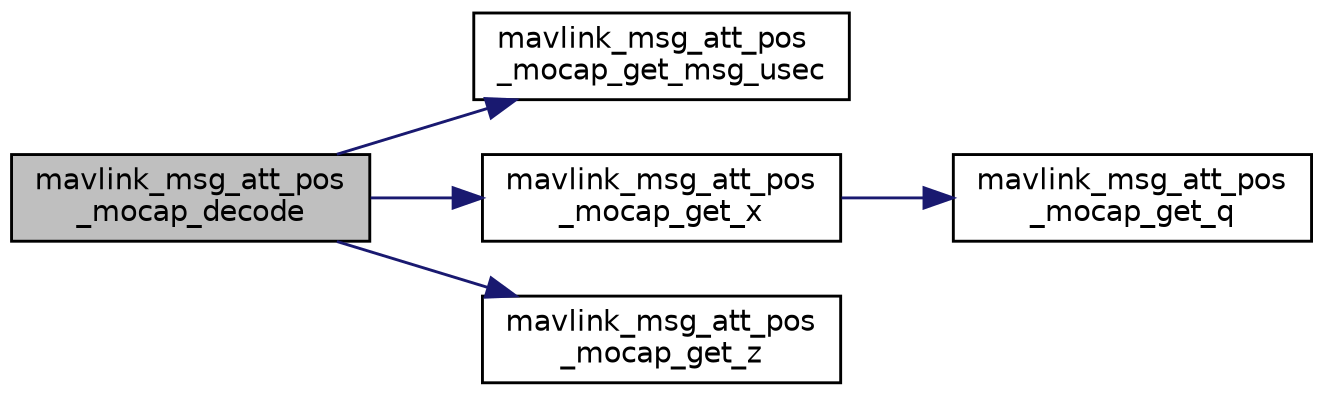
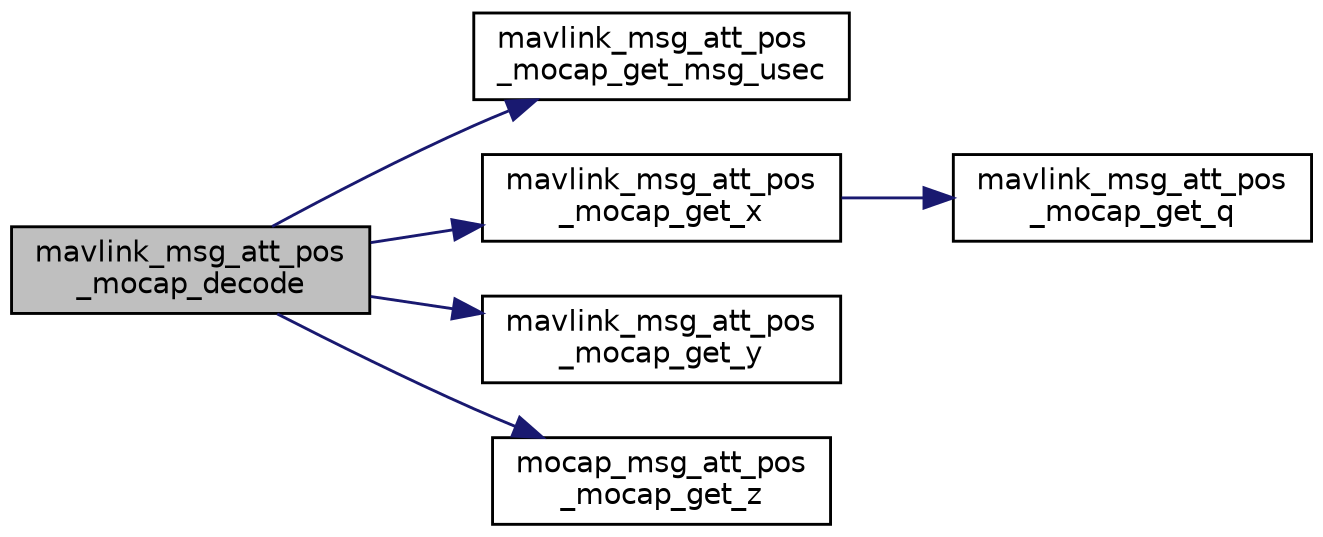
none -> (662, 339)
(662, 339) -> (662, 481)
